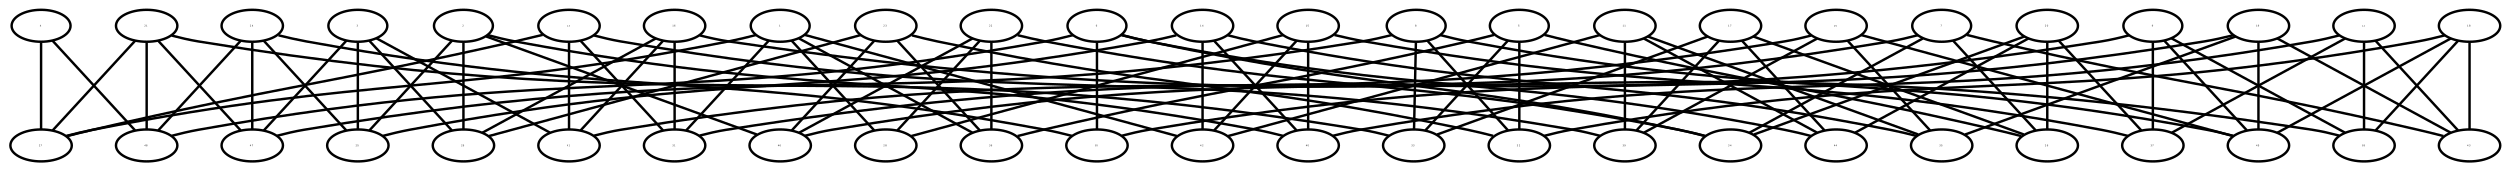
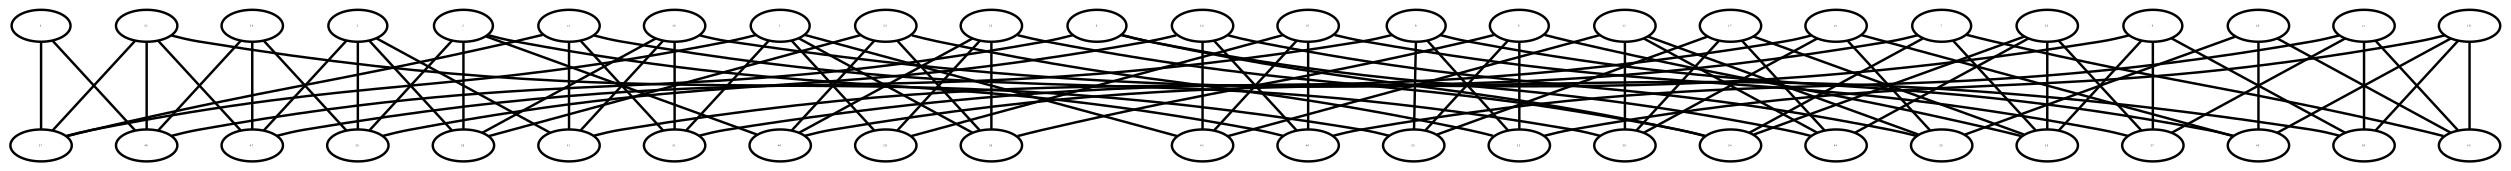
(2206, 85) -> (2100, 85)
(1097, 145) -> none
